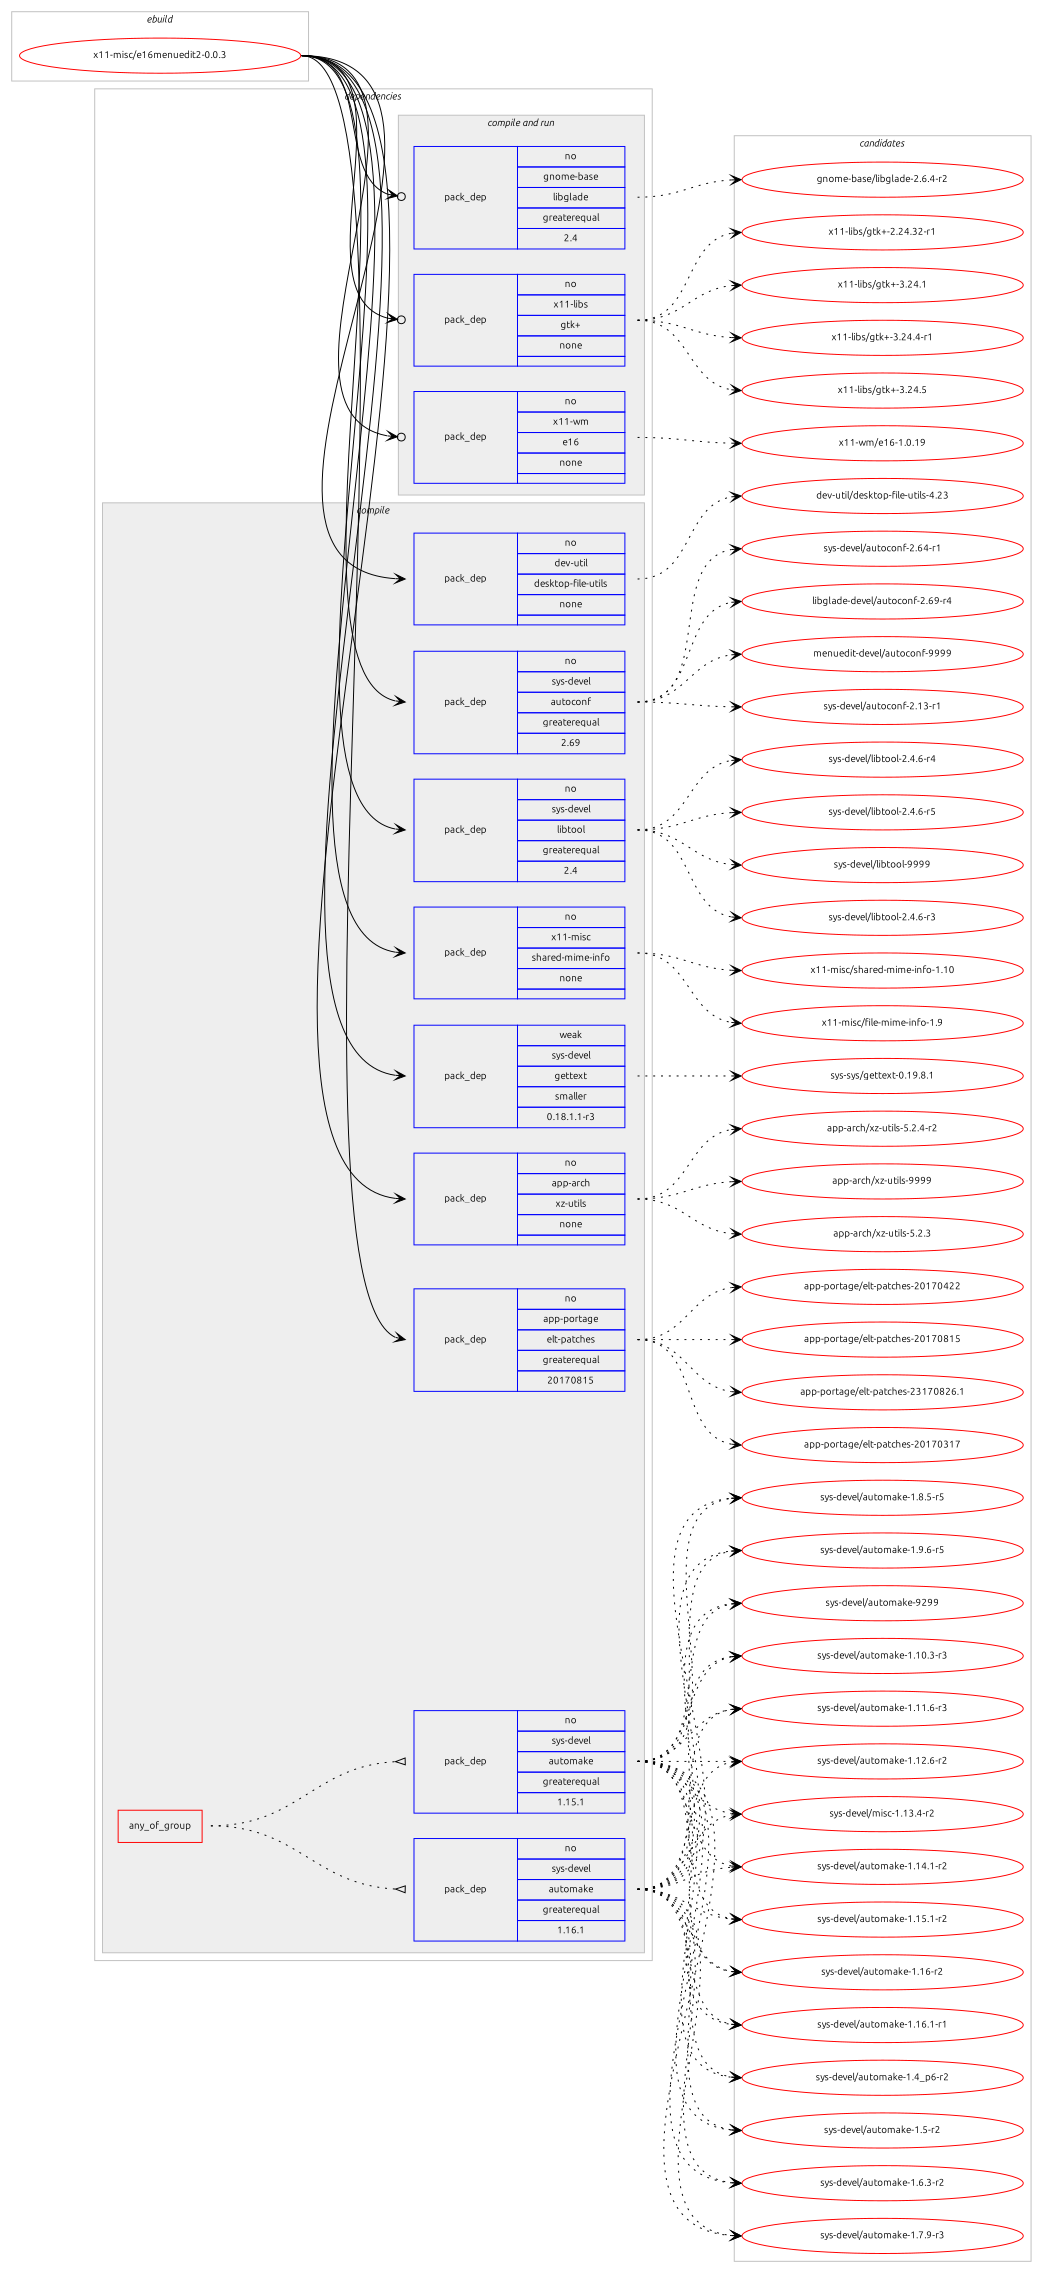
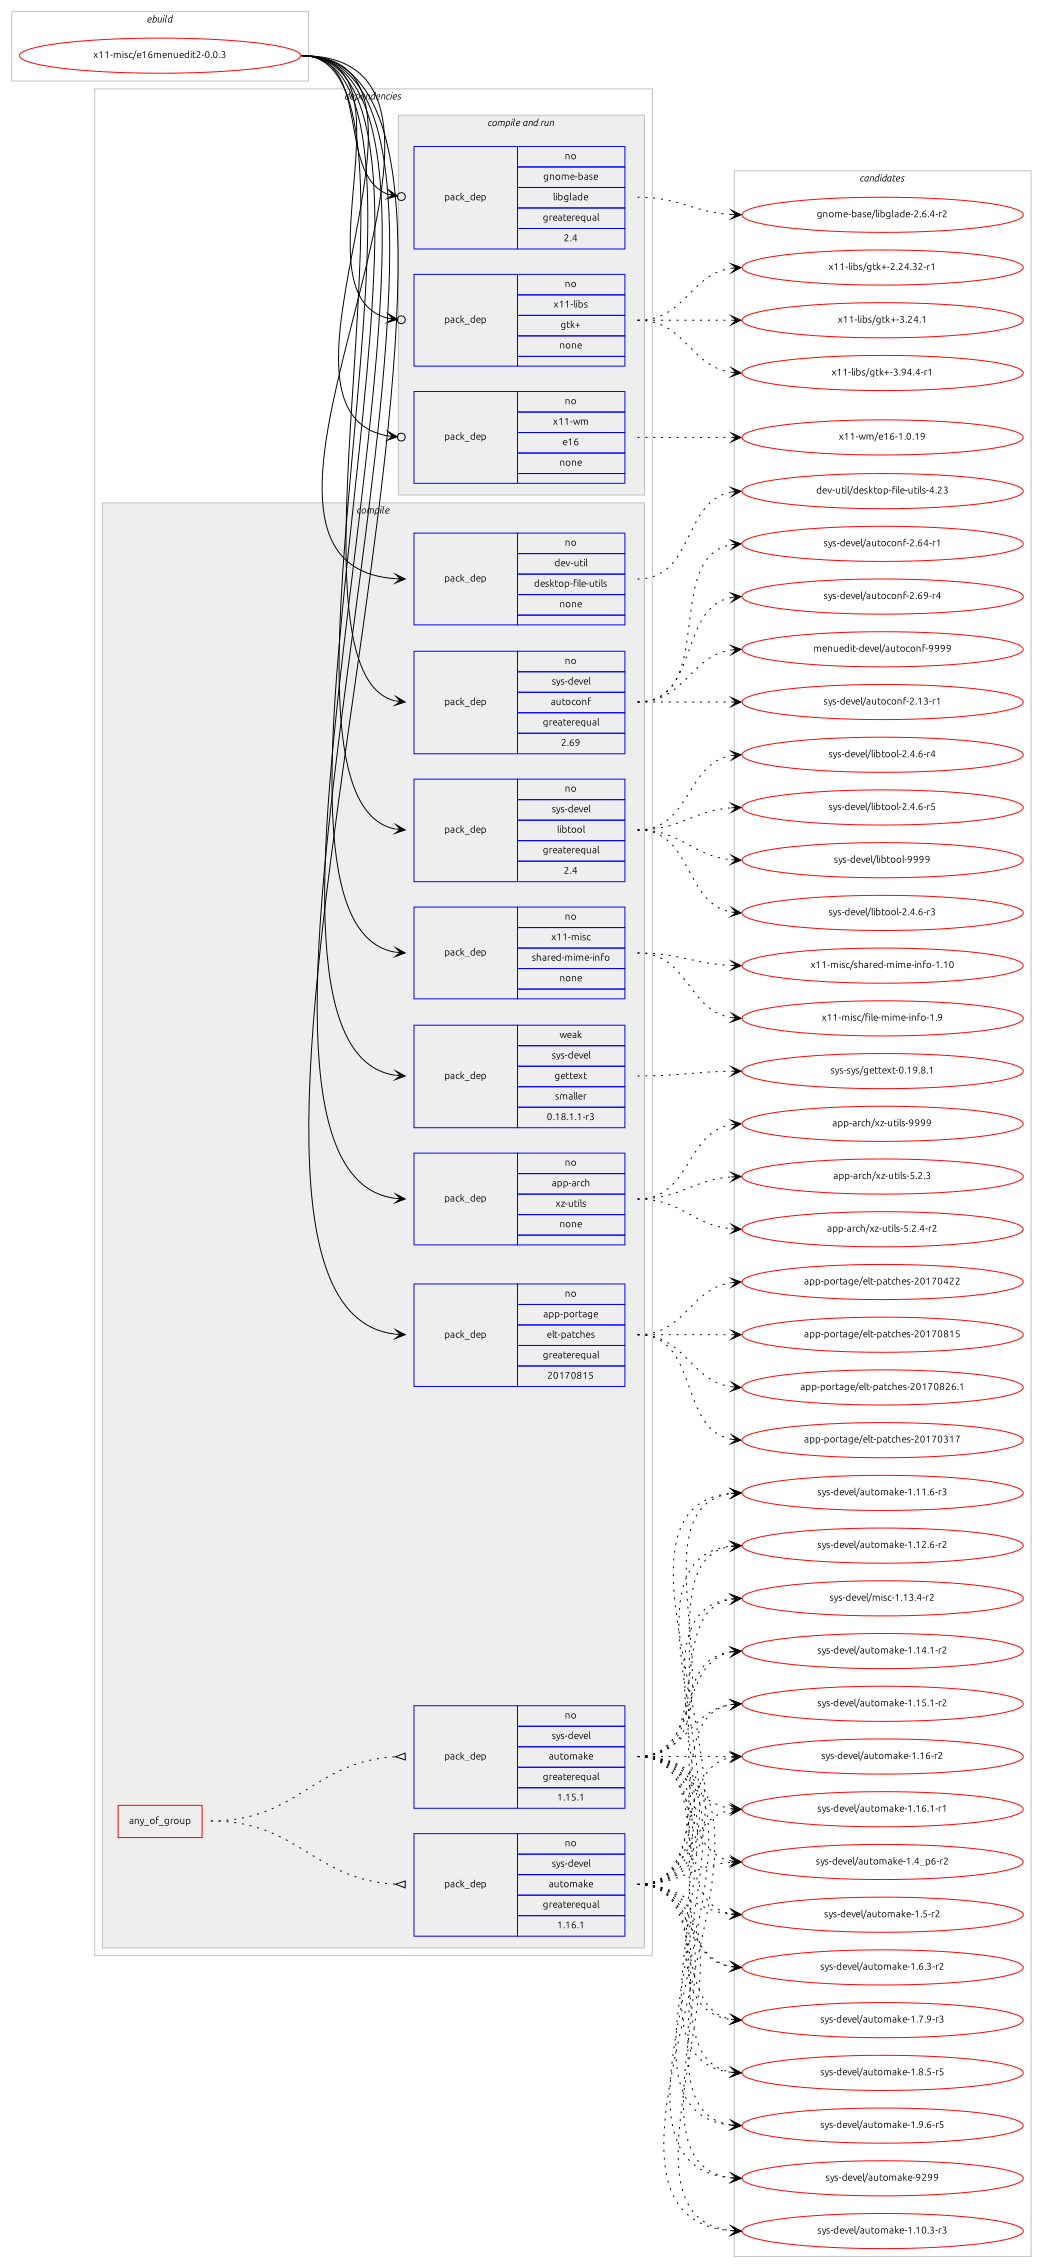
(883, 338) -> (883, 373)
(883, 391) -> none
(883, 601) -> (883, 597)
(883, 1392) -> (883, 1387)
